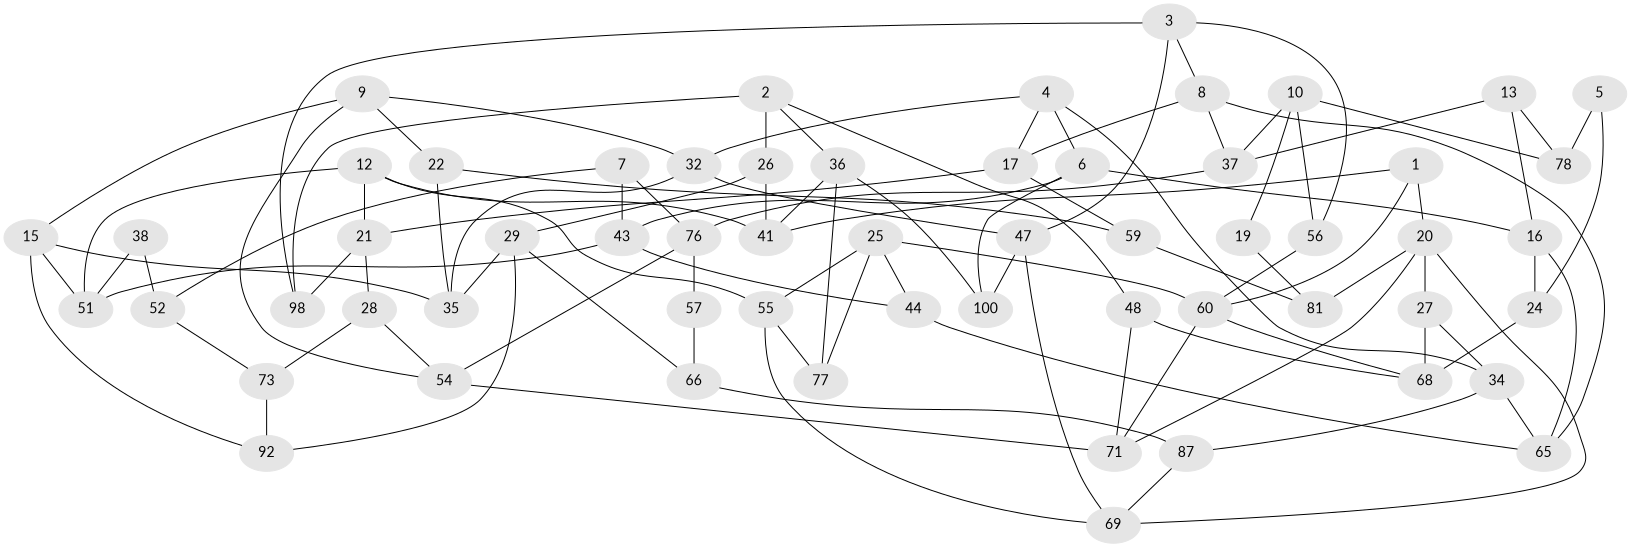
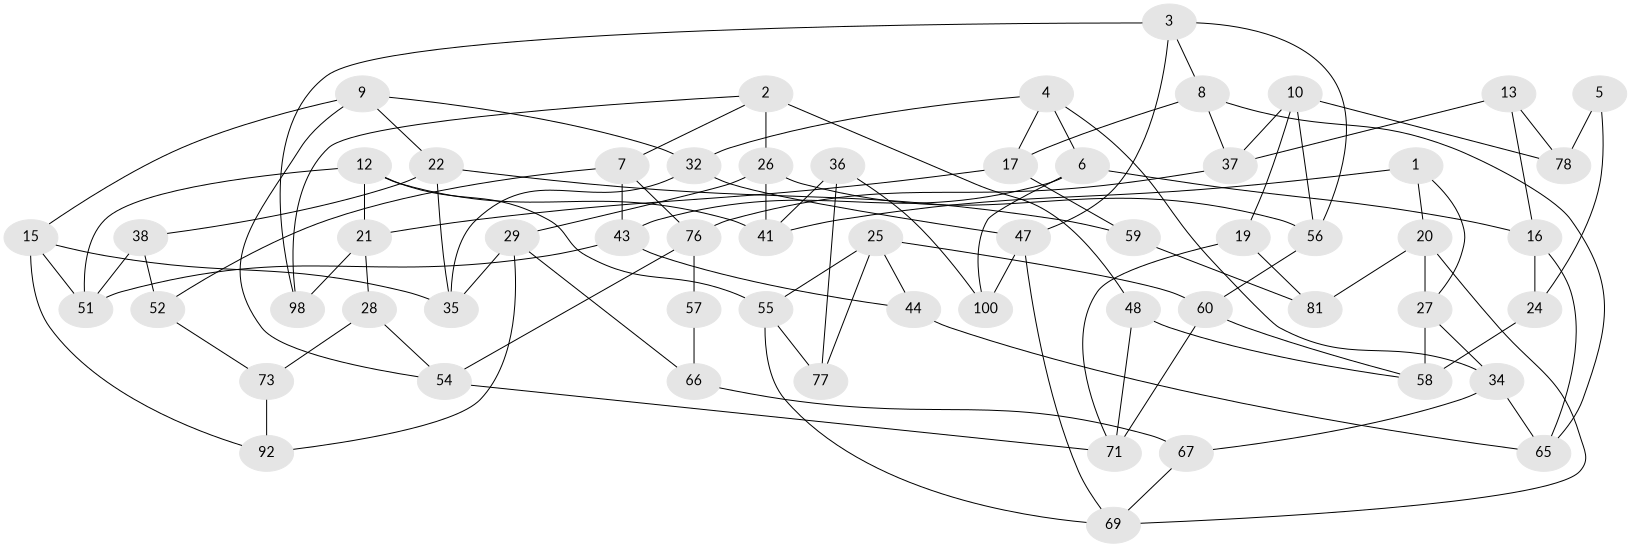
(807, 135) -> (694, 130)
none -> (1041, 202)
none -> (306, 209)
(1336, 266) -> (1465, 235)
(1280, 368) -> (1093, 300)
(1425, 381) -> (1425, 381)
(1186, 453) -> (1186, 453)
